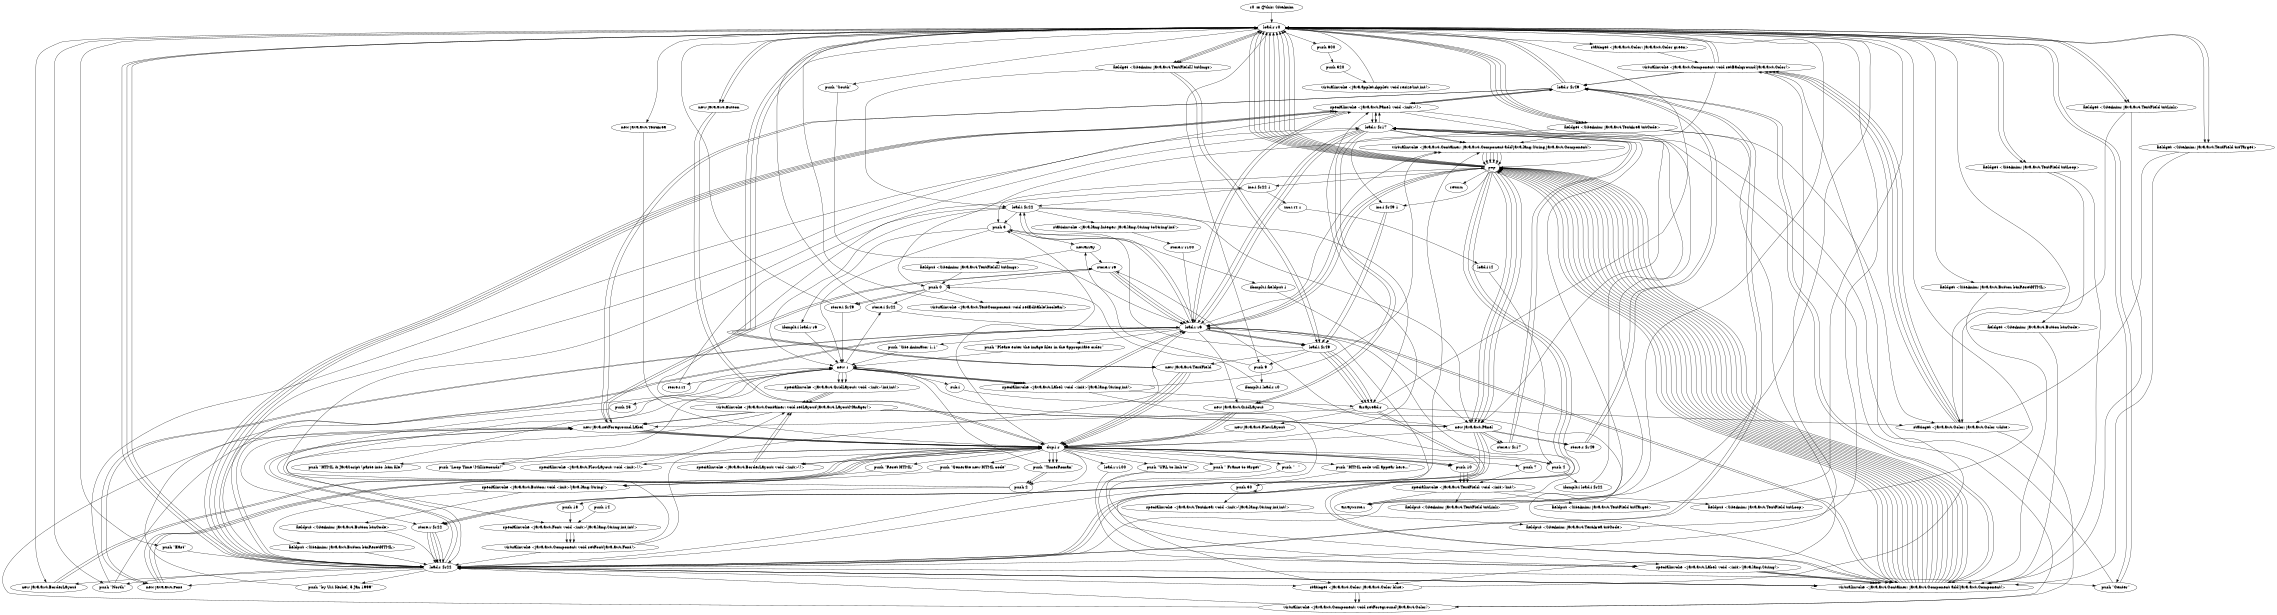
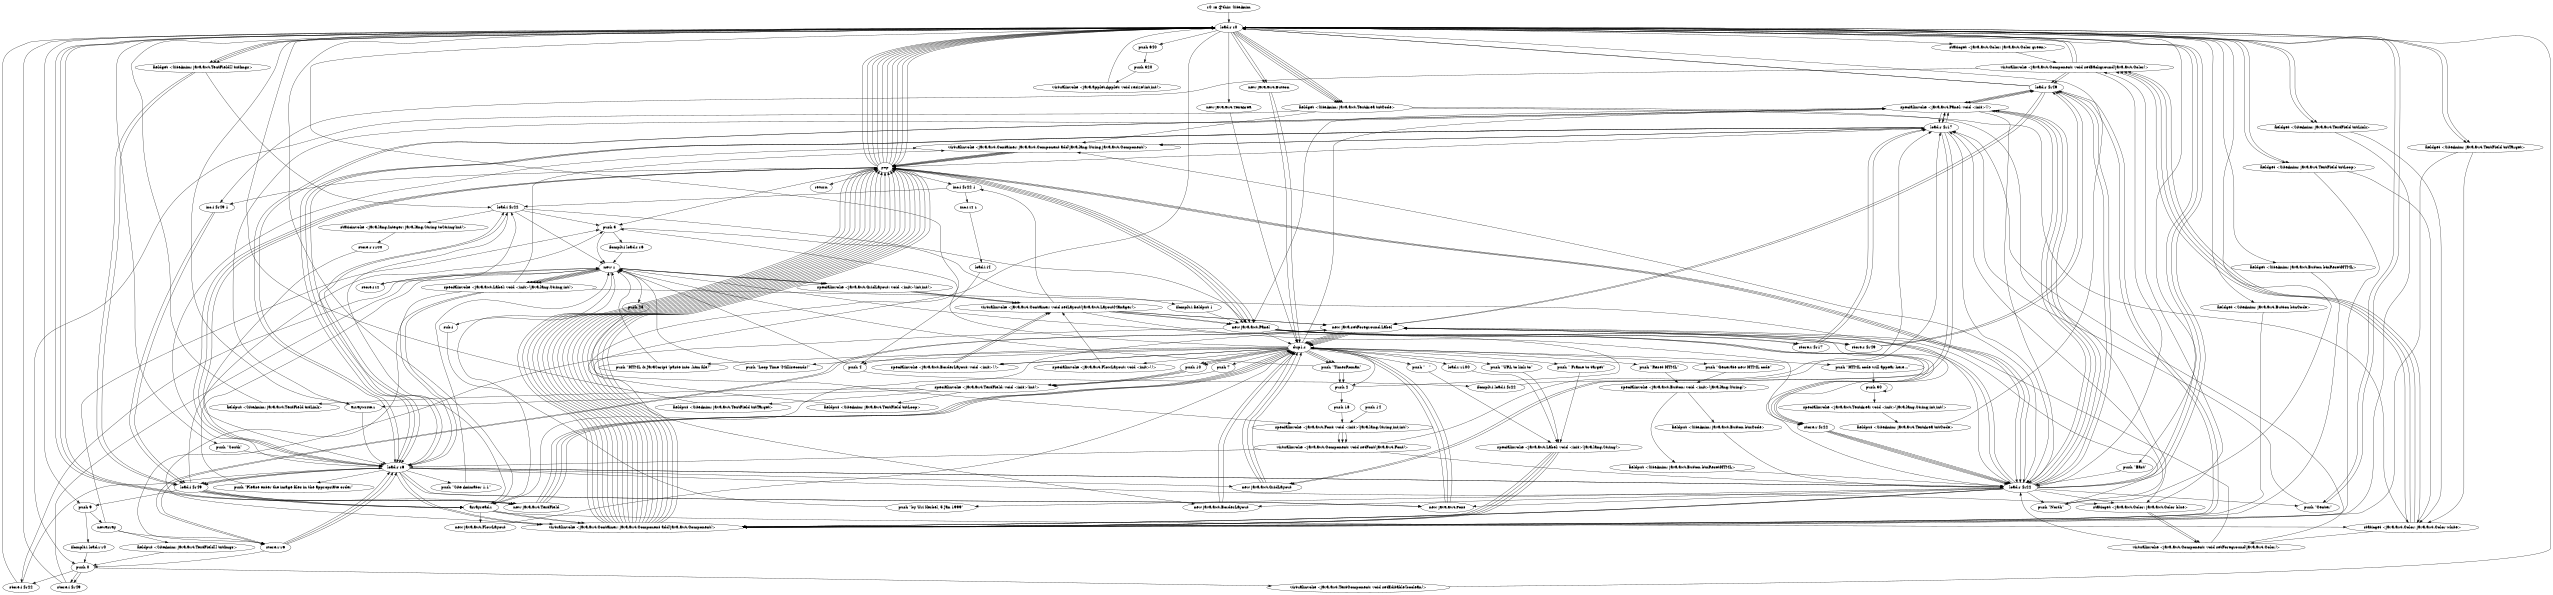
(1326, 48) -> (1148, 48)
(1029, 236) -> (256, 313)
